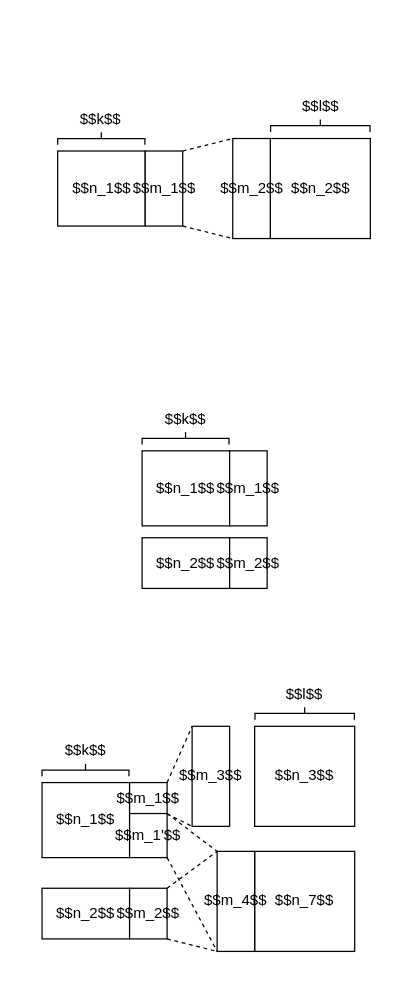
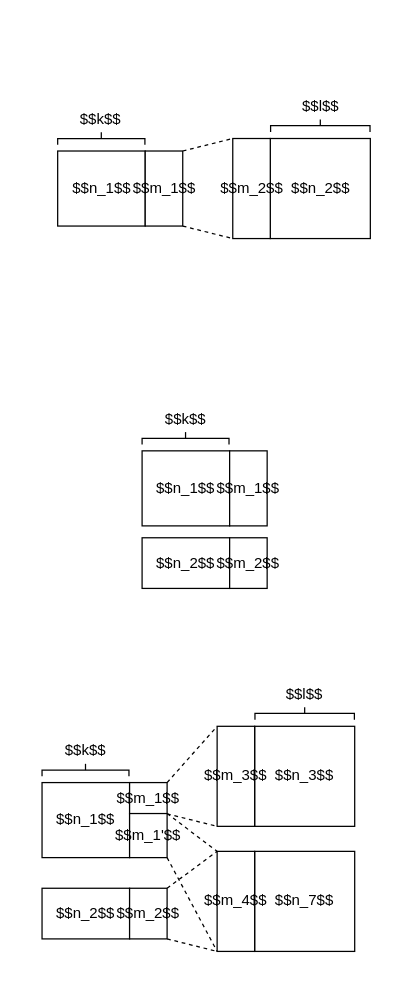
(211, 776) -> (236, 776)
